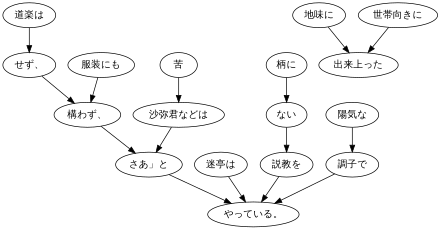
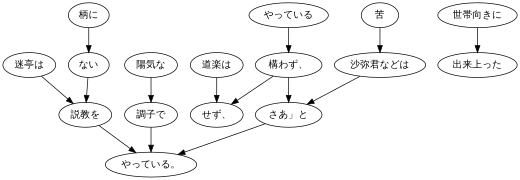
(319, 15) -> none
(101, 65) -> (289, 15)
(55, 87) -> (255, 88)
(235, 186) -> (55, 88)
